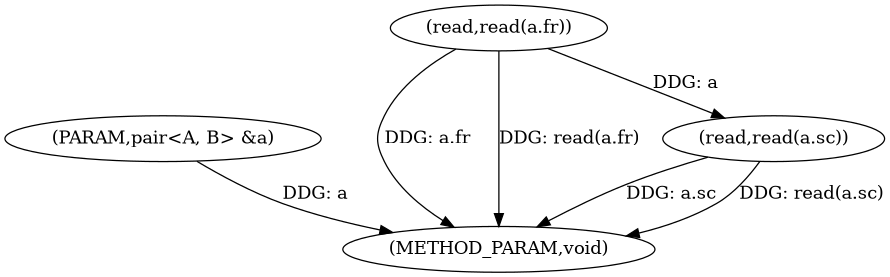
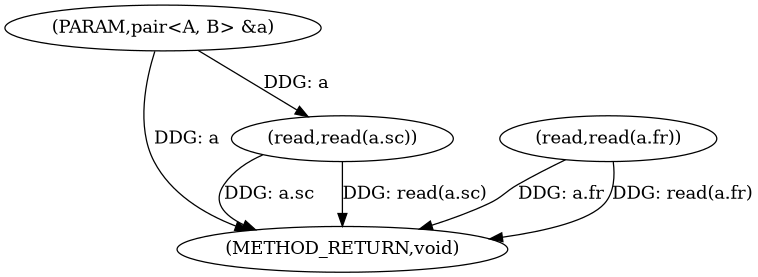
(630, 81) -> (247, 80)
(499, 249) -> (342, 249)
